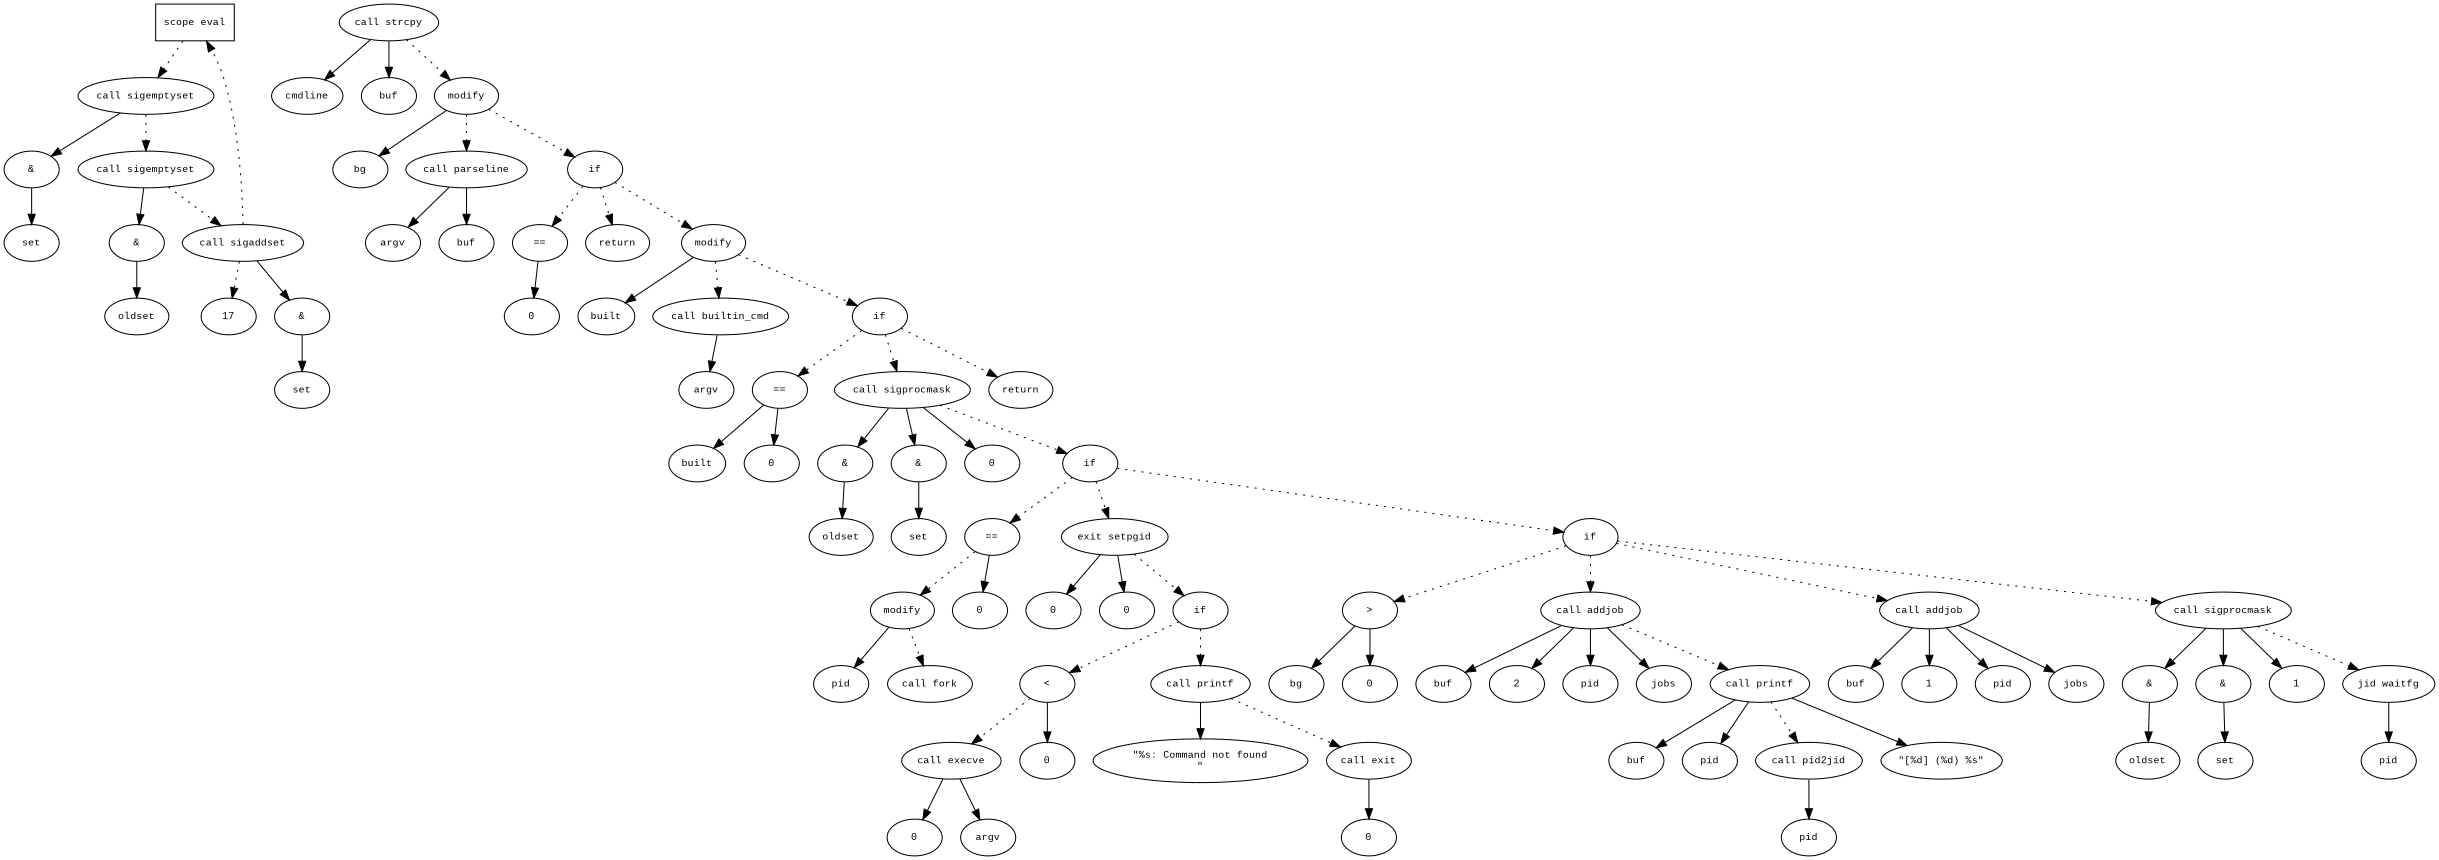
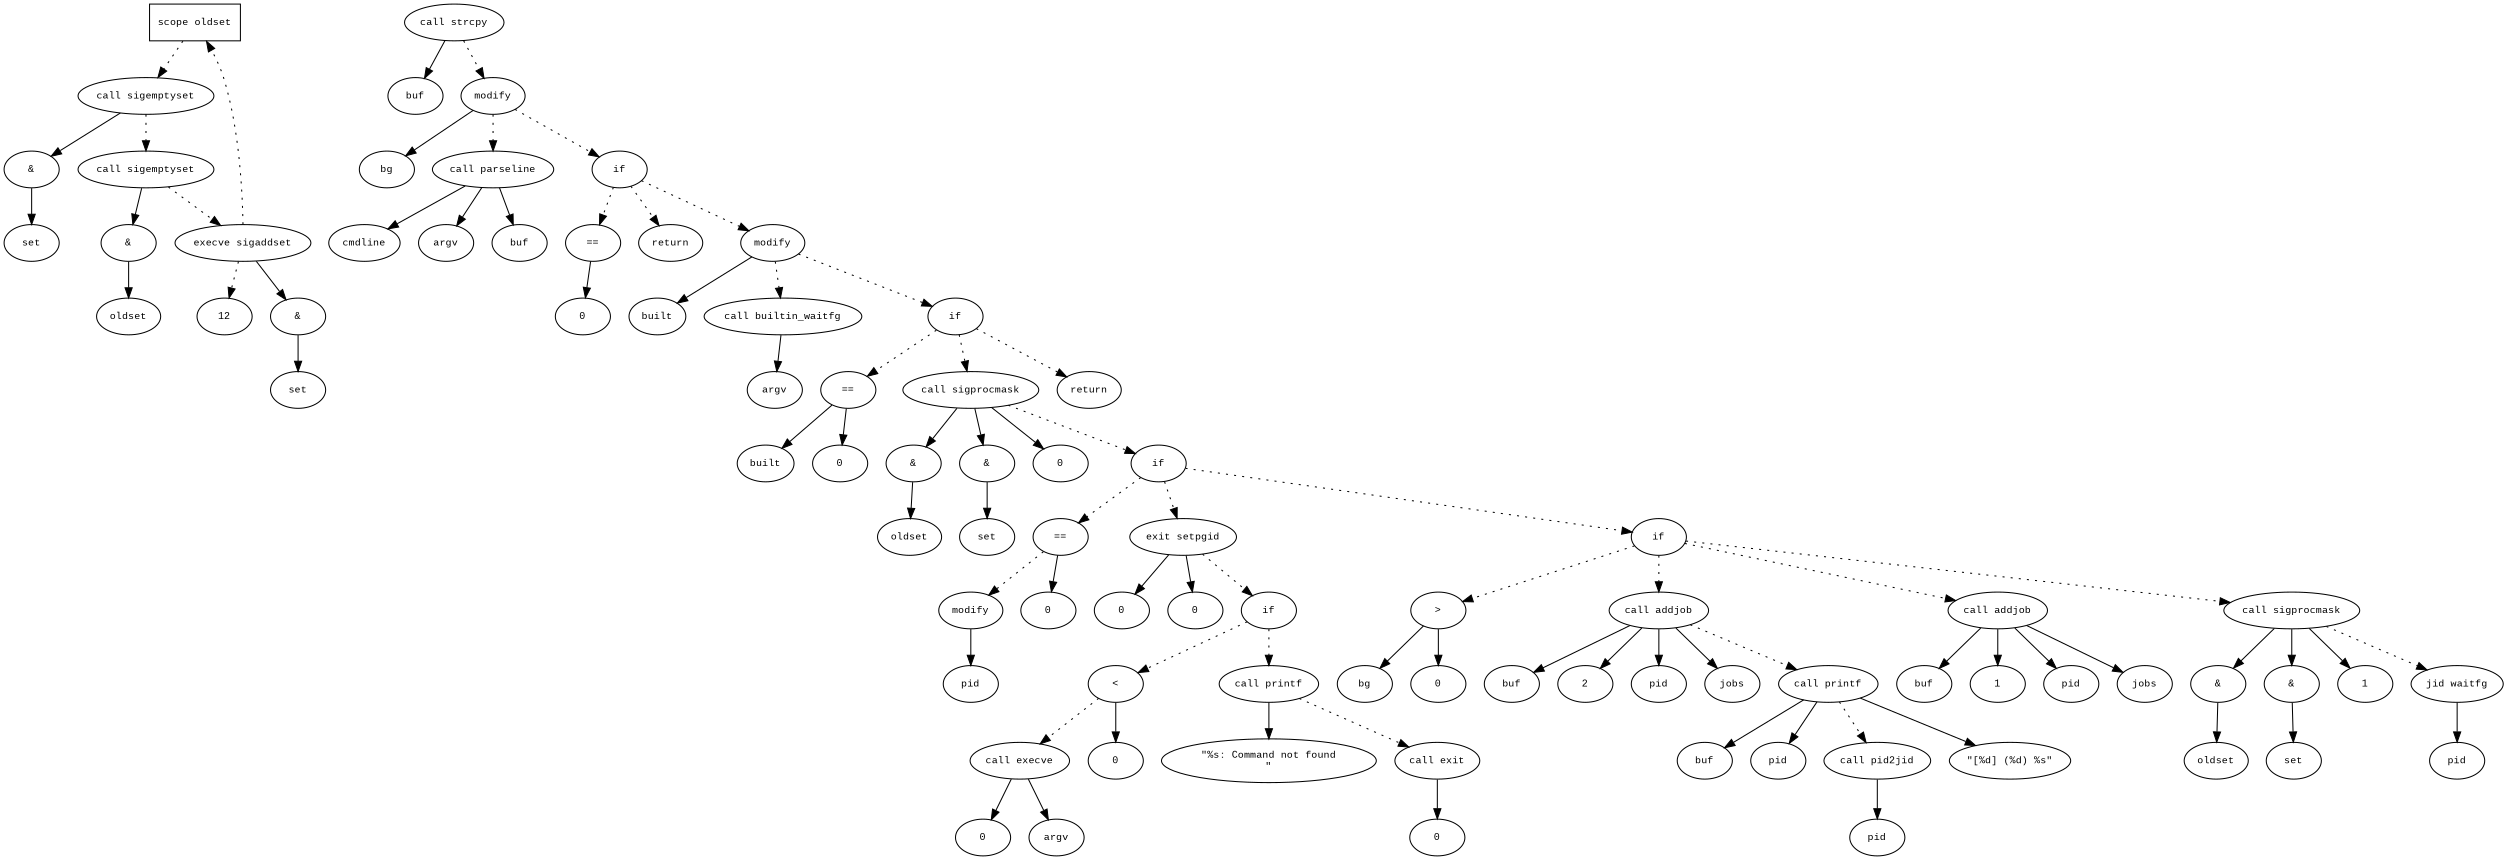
(195, 22) -> (195, 22)
(351, 56) -> (431, 205)
(243, 243) -> (243, 243)
(229, 316) -> (225, 316)
(721, 316) -> (783, 316)
(930, 684) -> none
